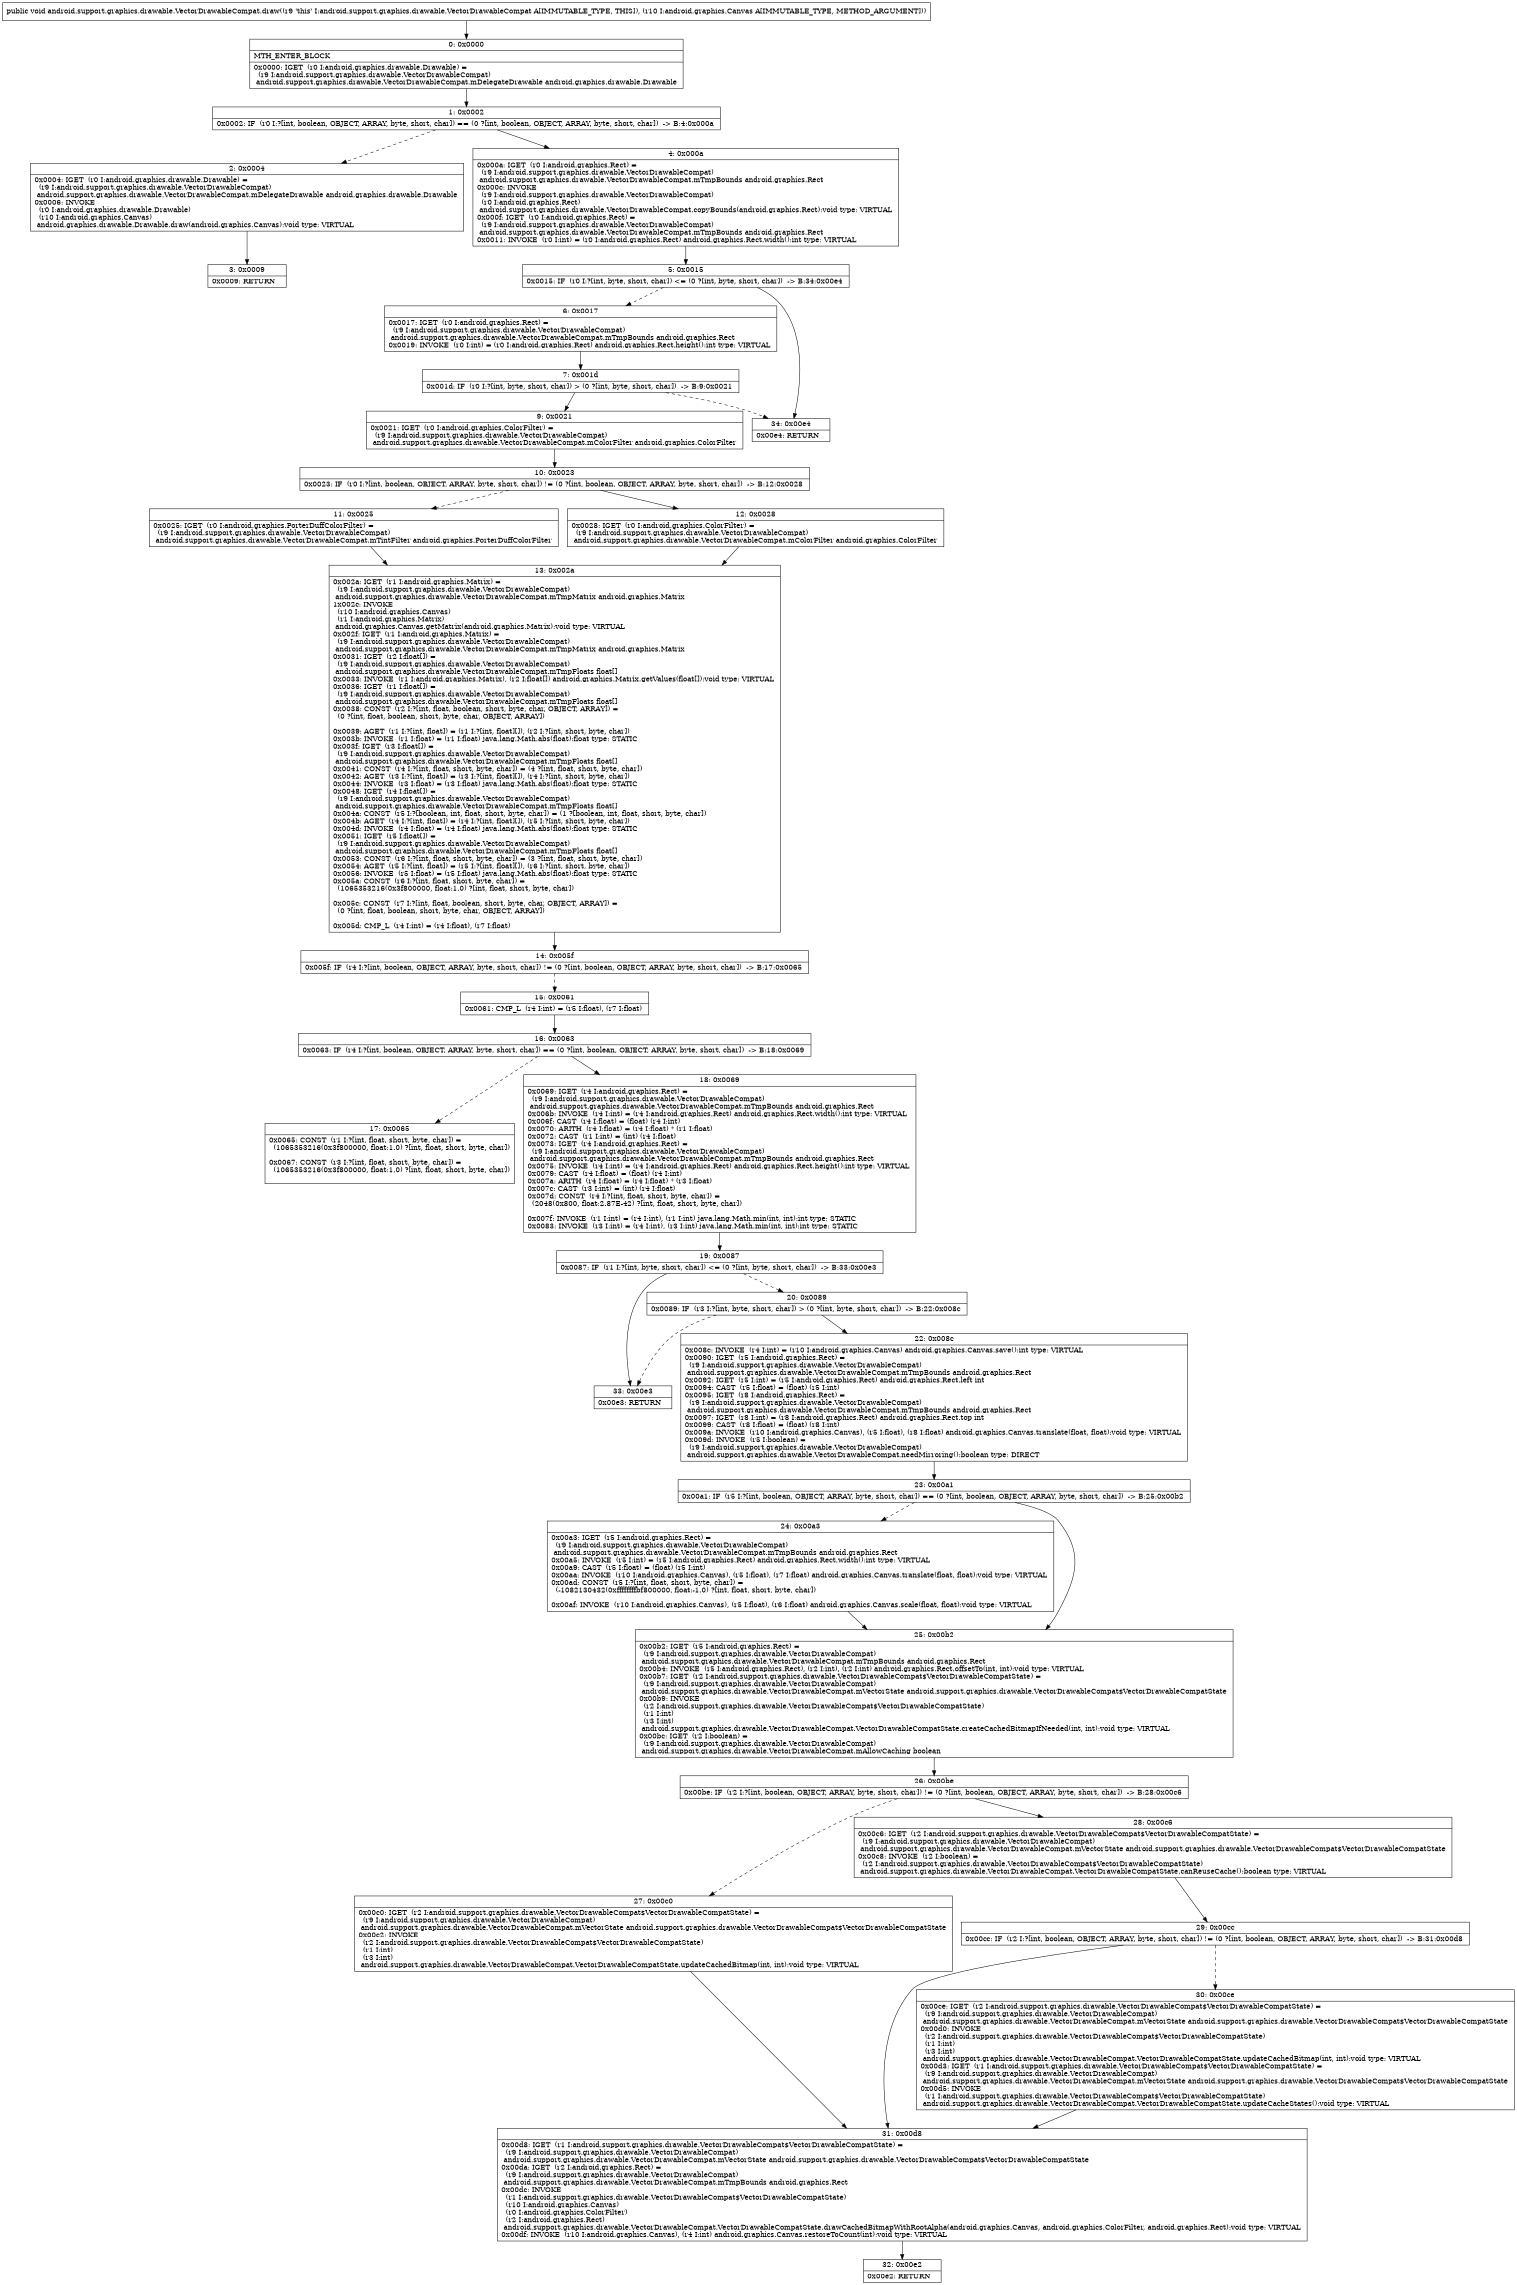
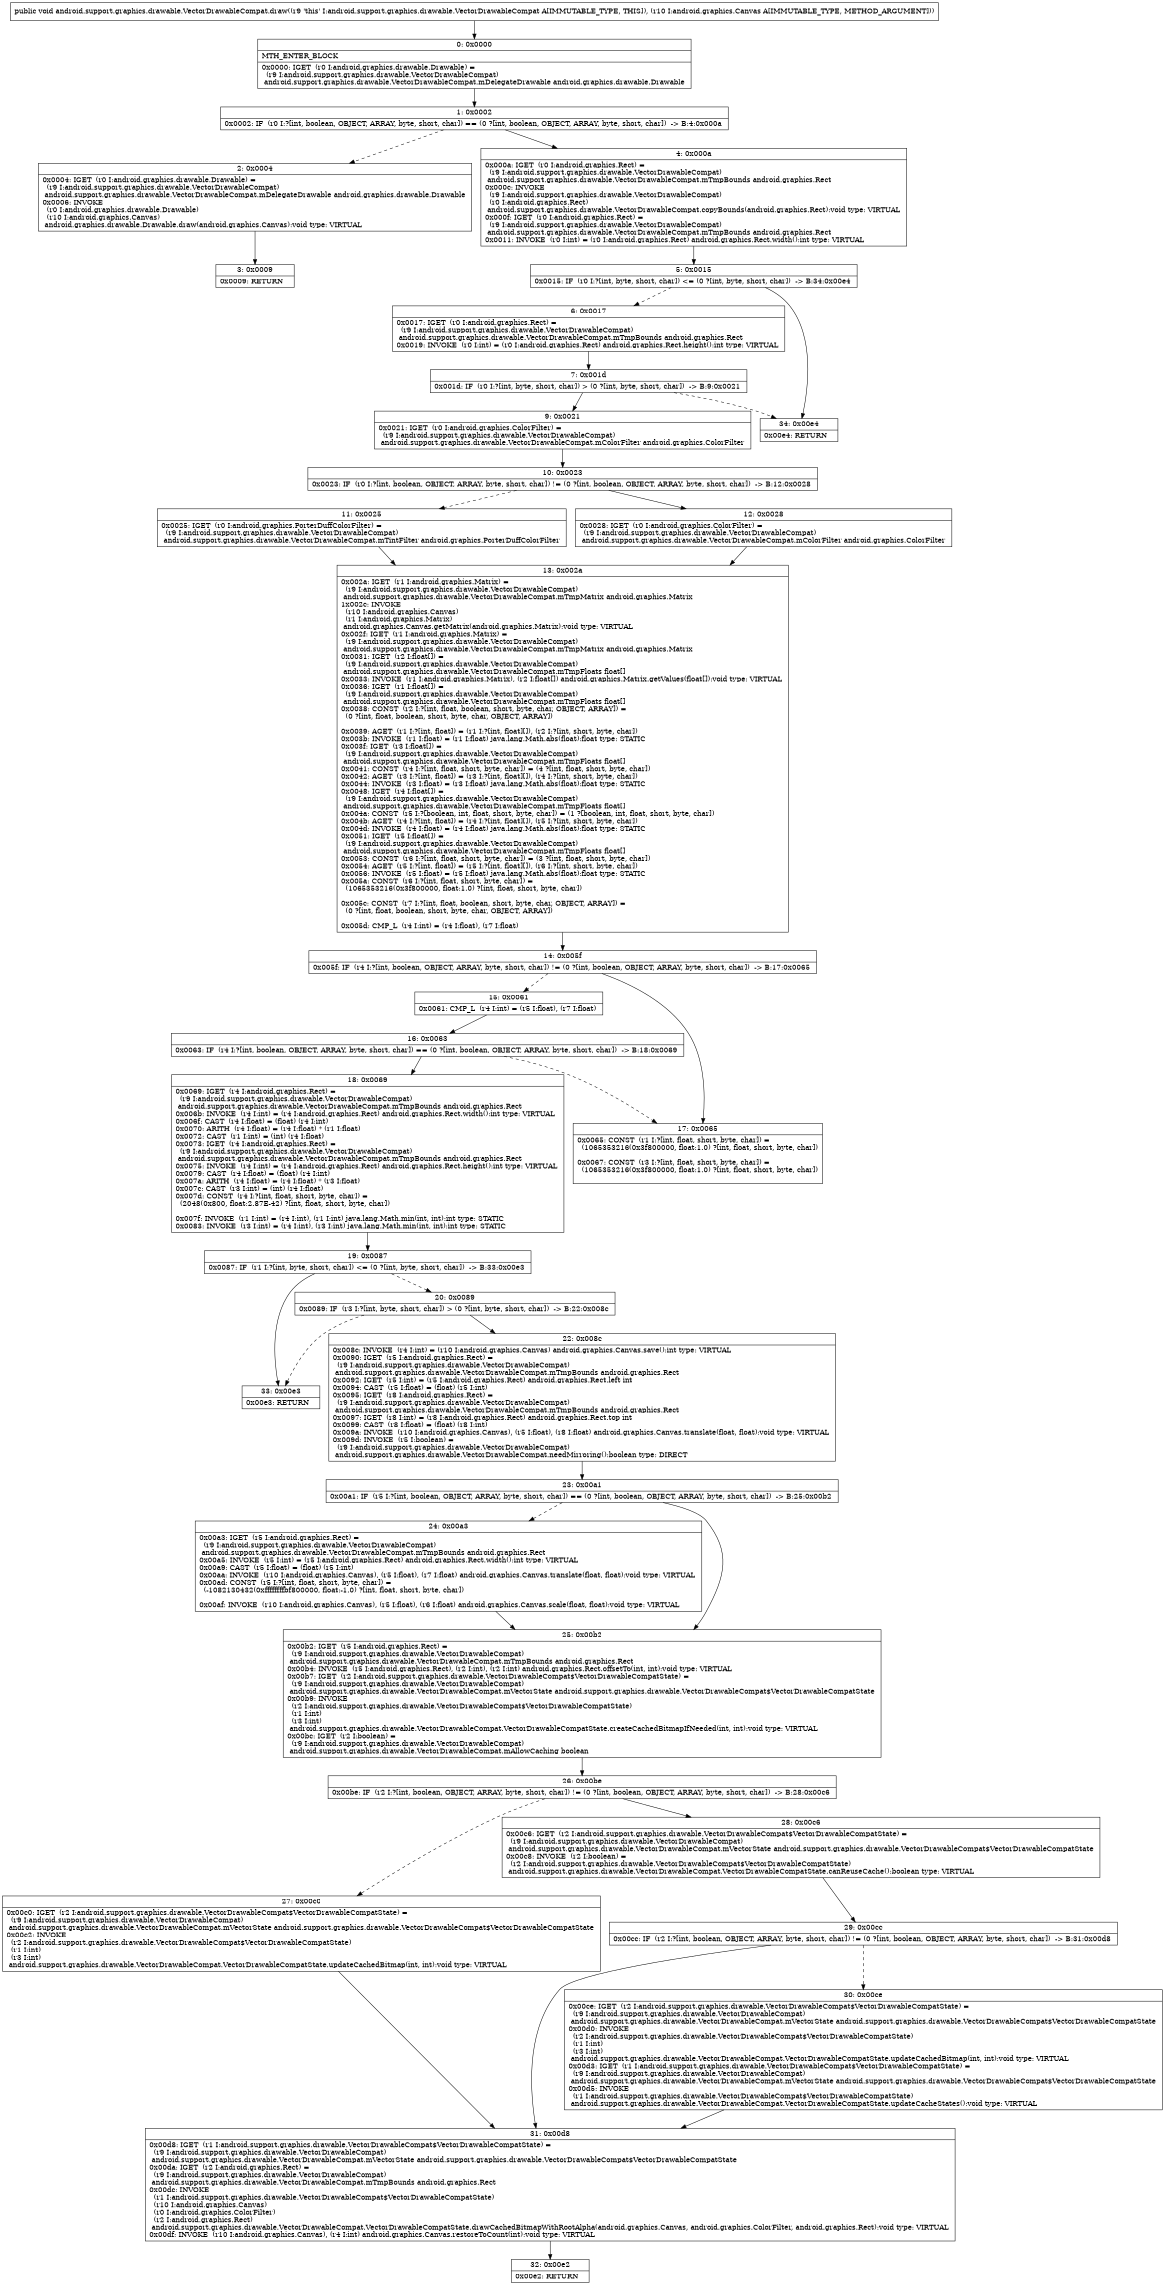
none -> (683, 1026)
